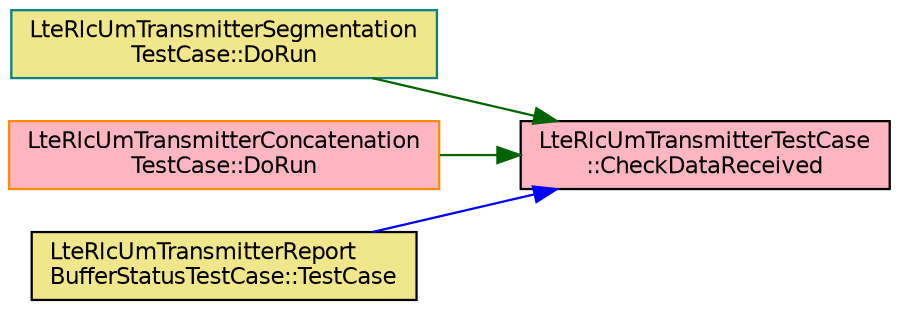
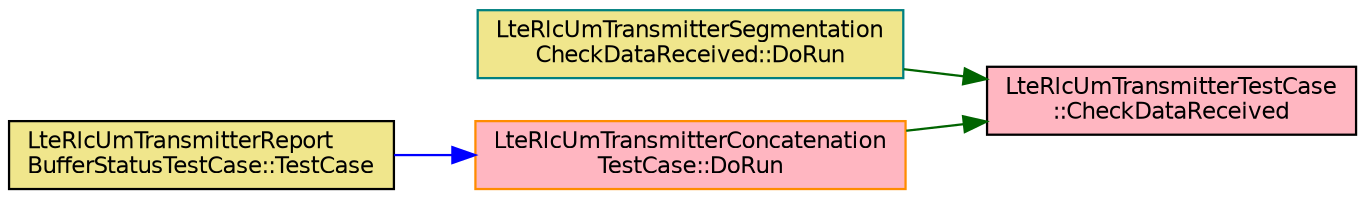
(224, 44) -> (690, 44)
(453, 213) -> (423, 155)
